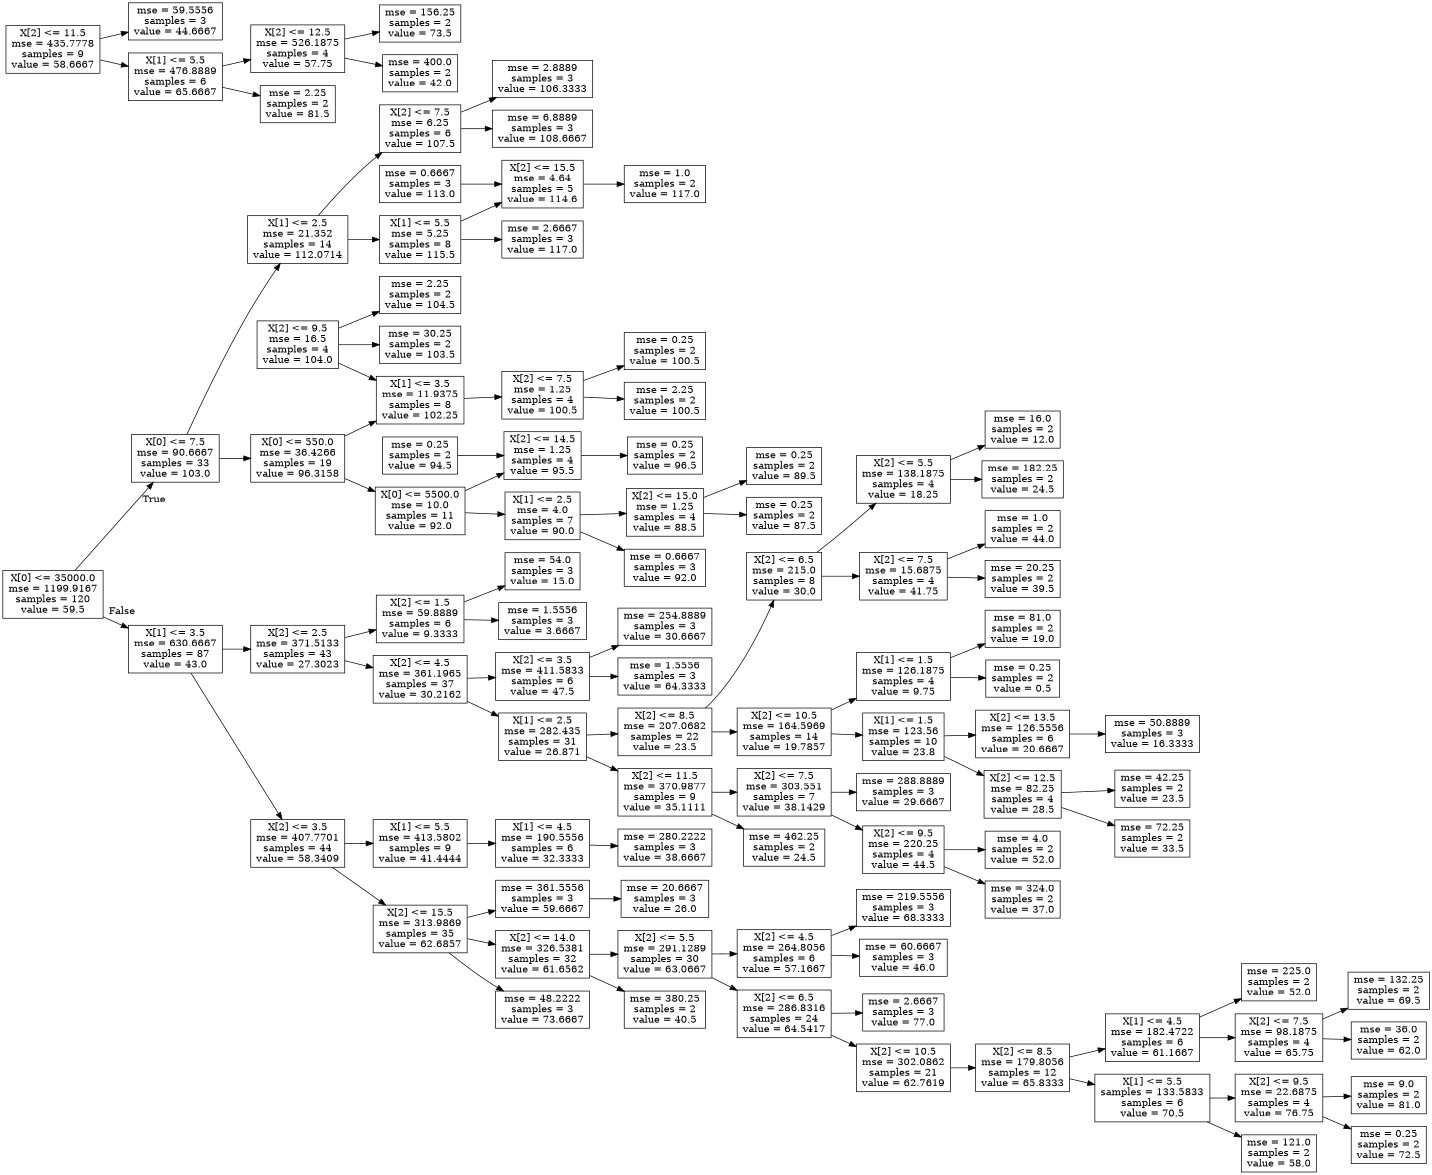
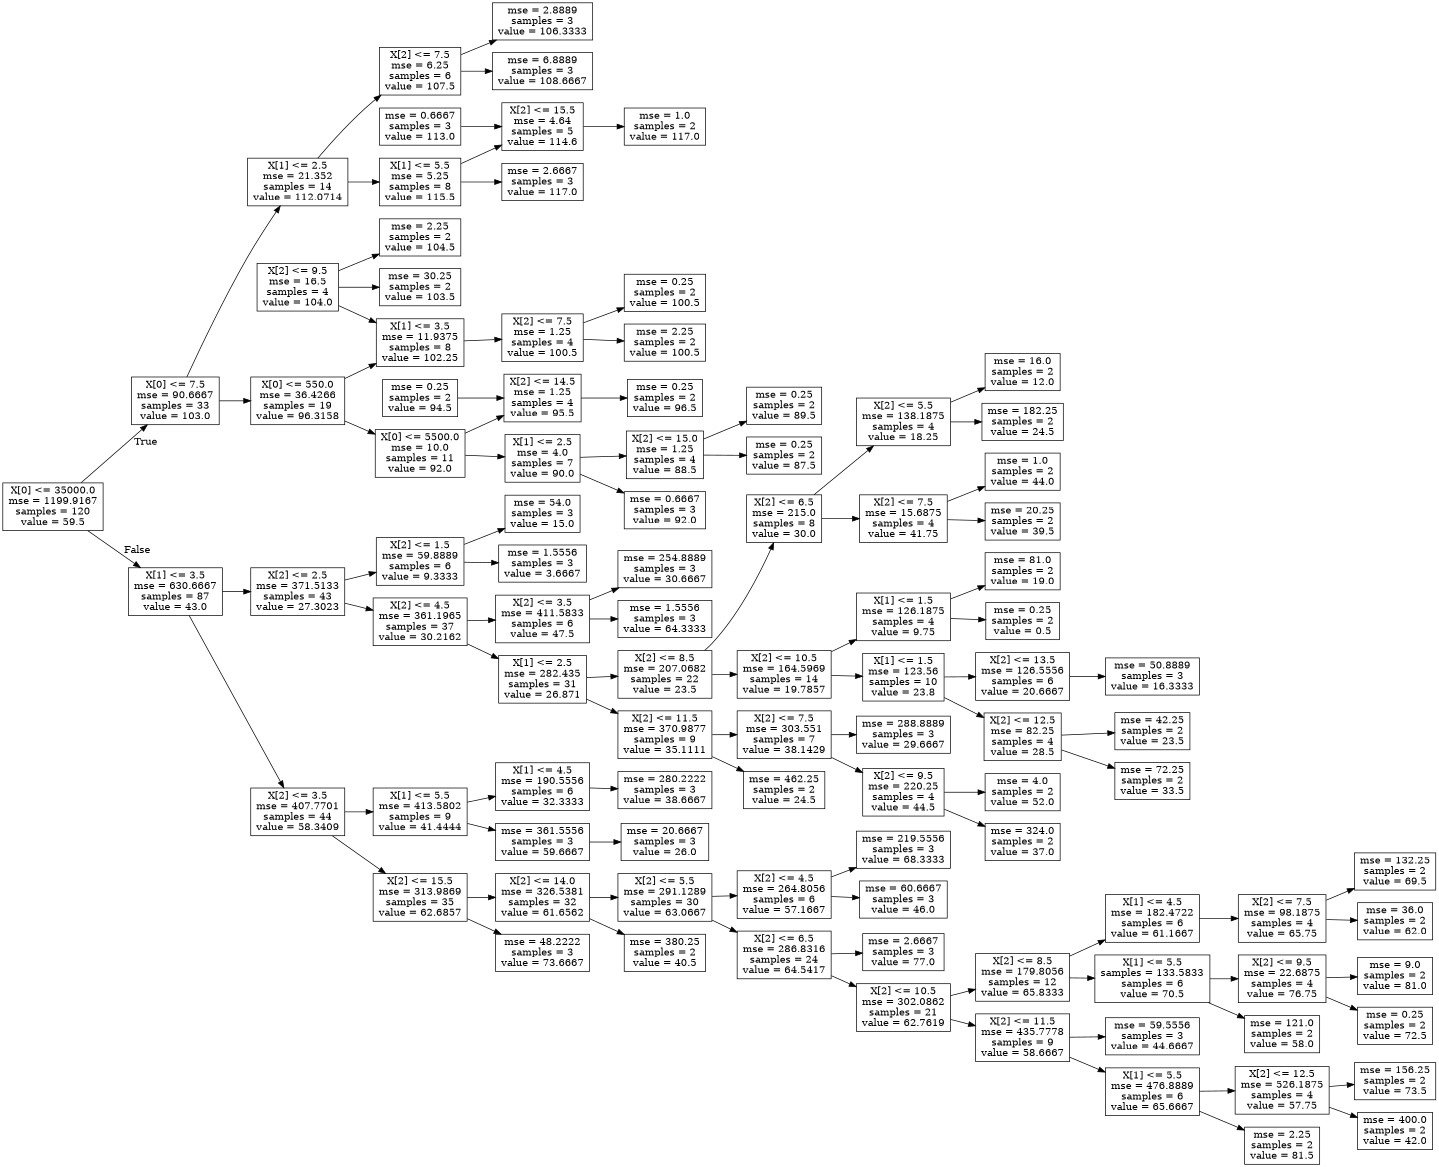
(478, 915) -> (478, 826)
(1279, 982) -> none
none -> (960, 1022)
